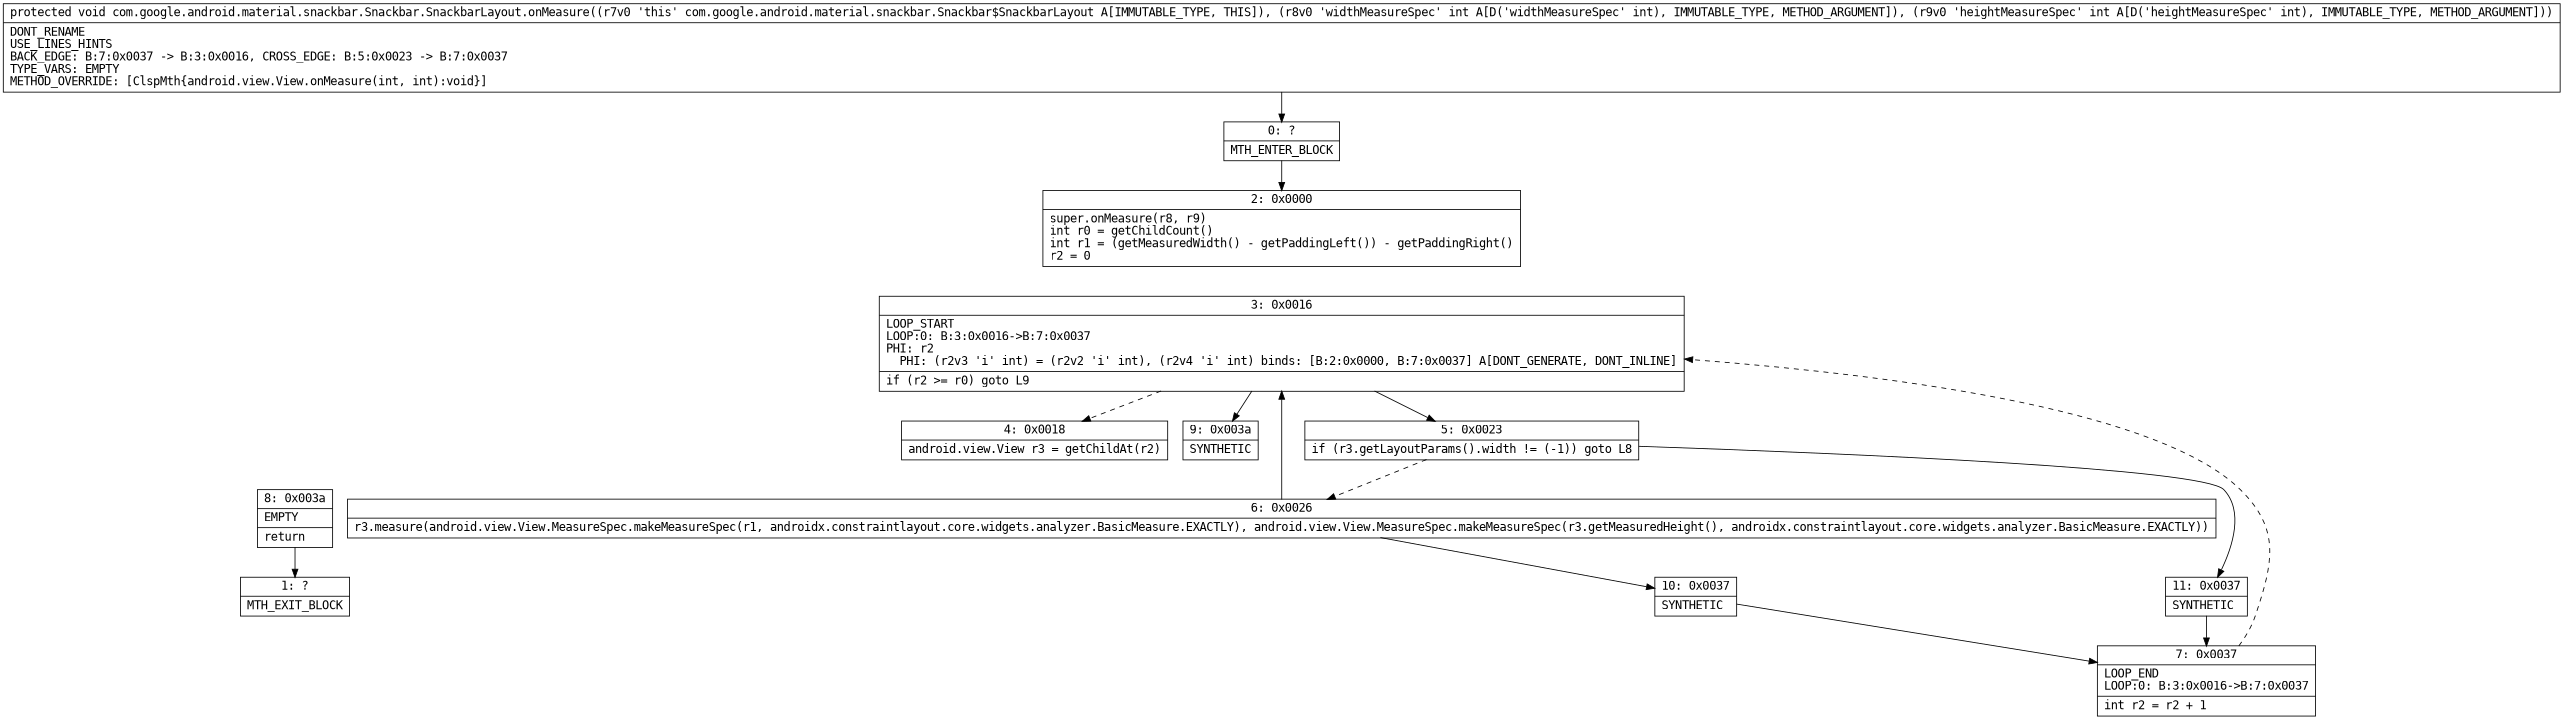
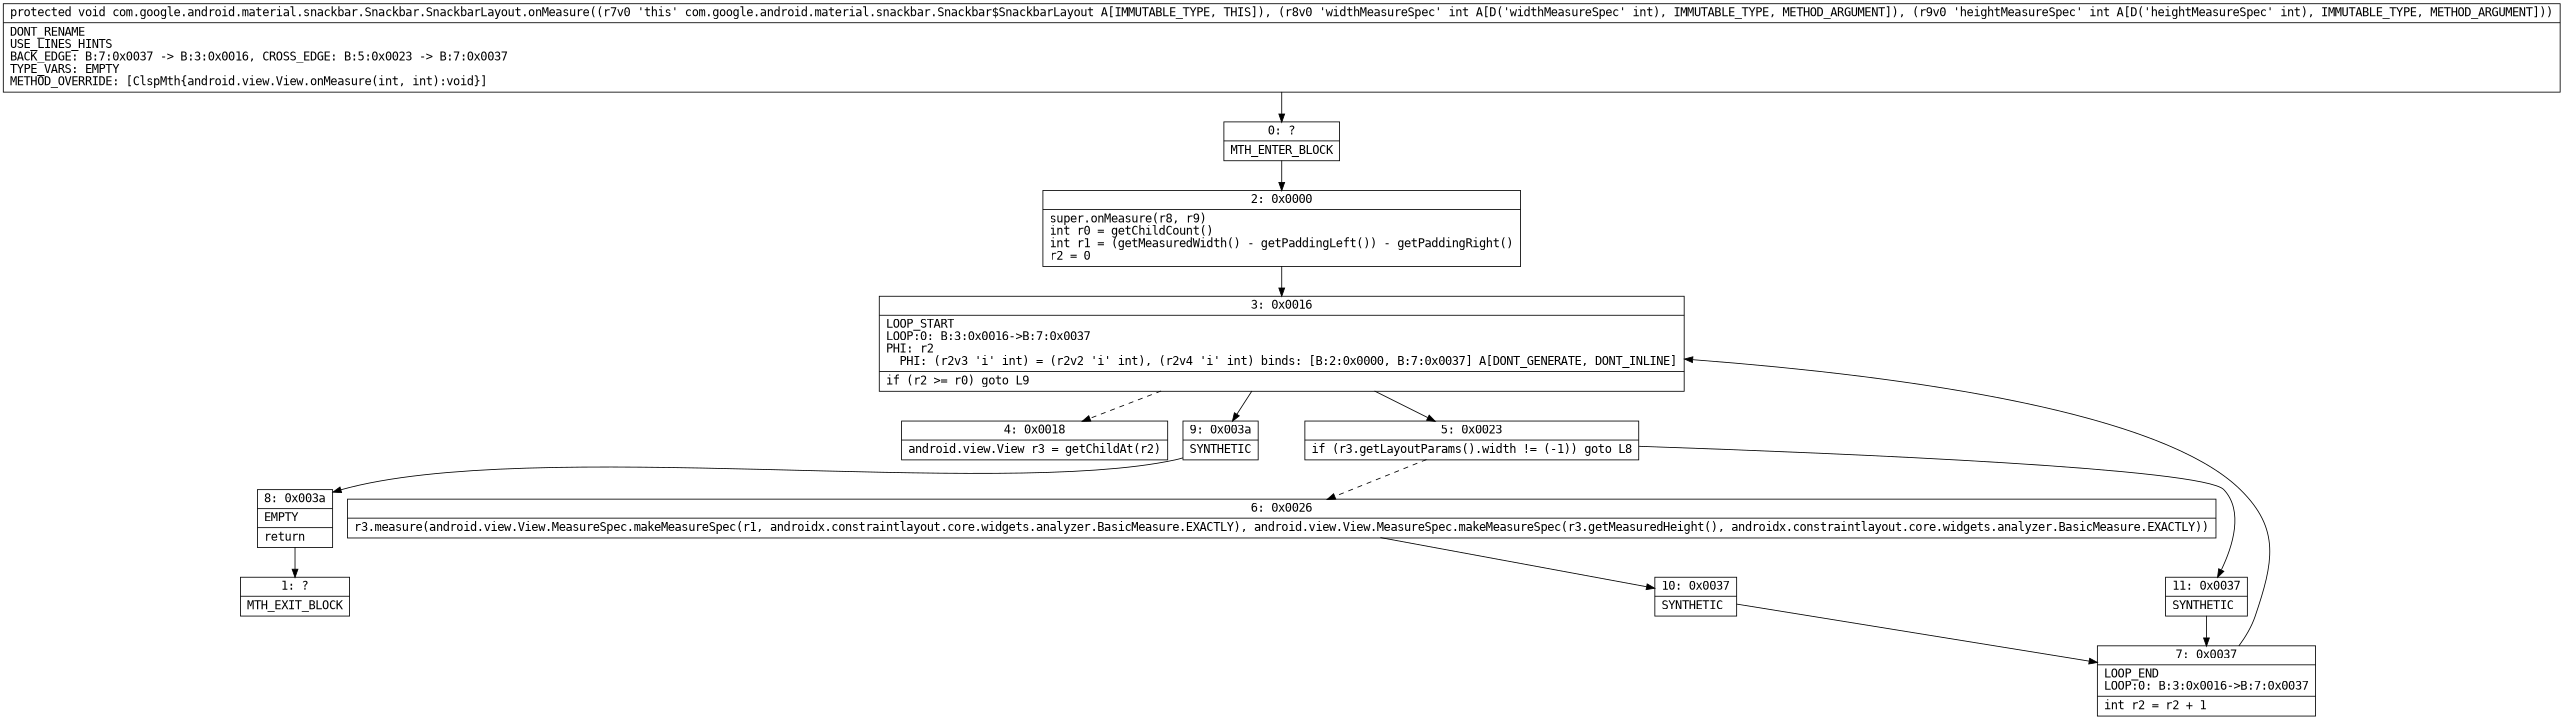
(2059, 411) -> (2059, 411)
(1282, 449) -> (1282, 277)
none -> (762, 469)
